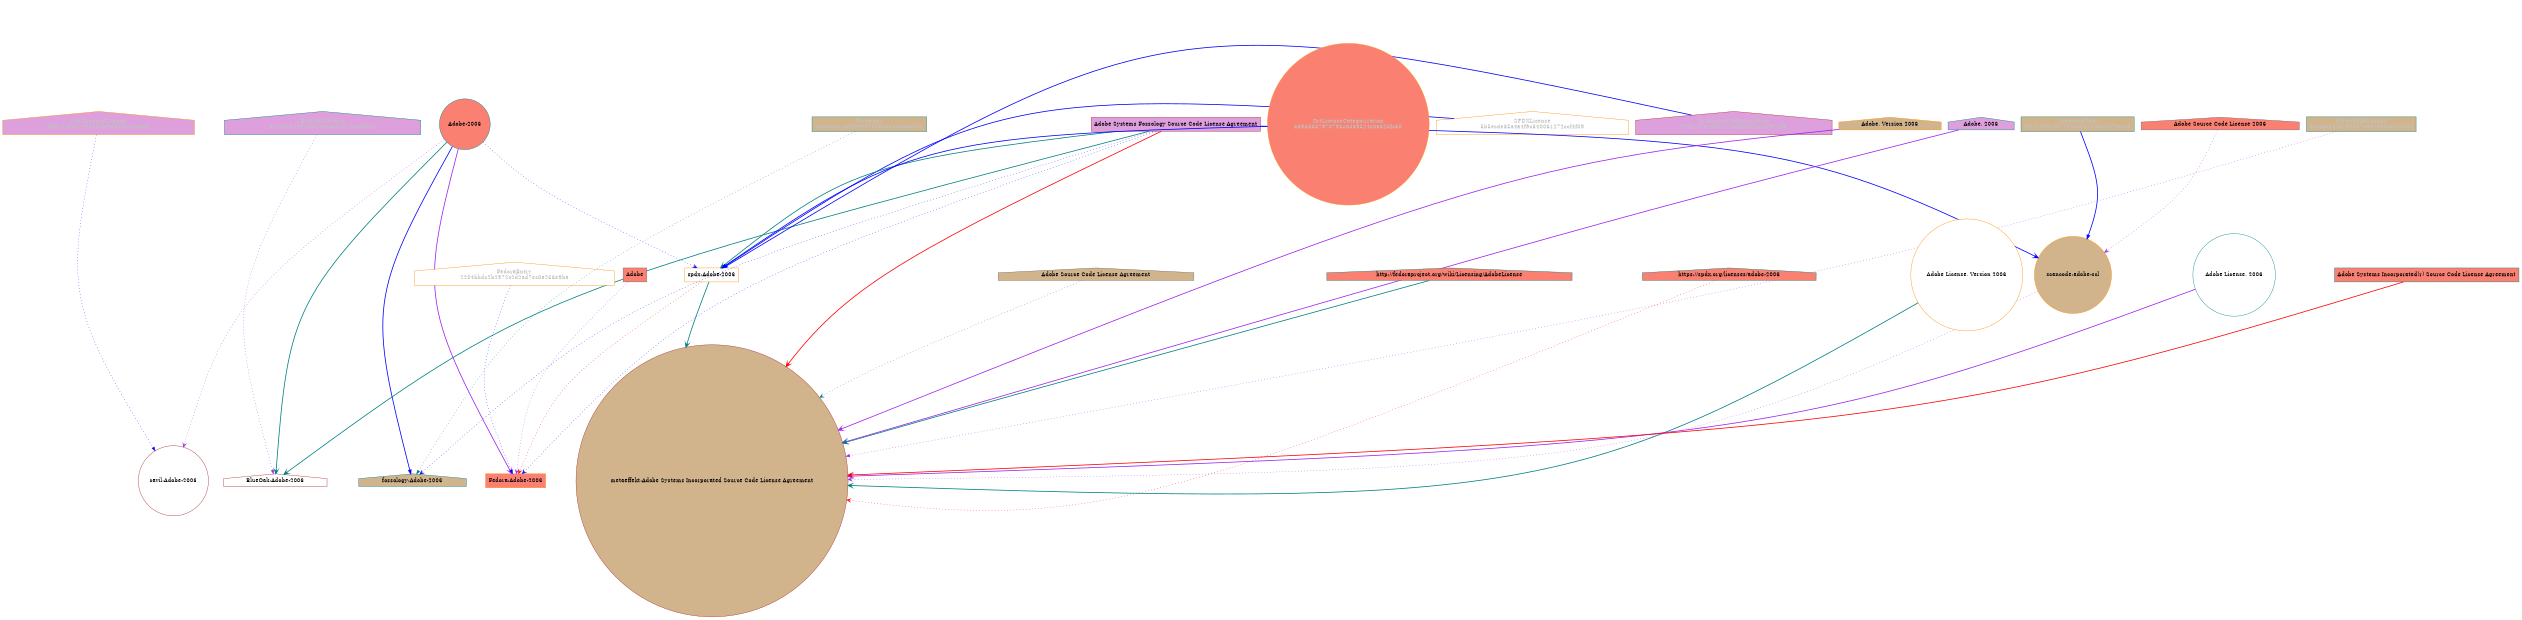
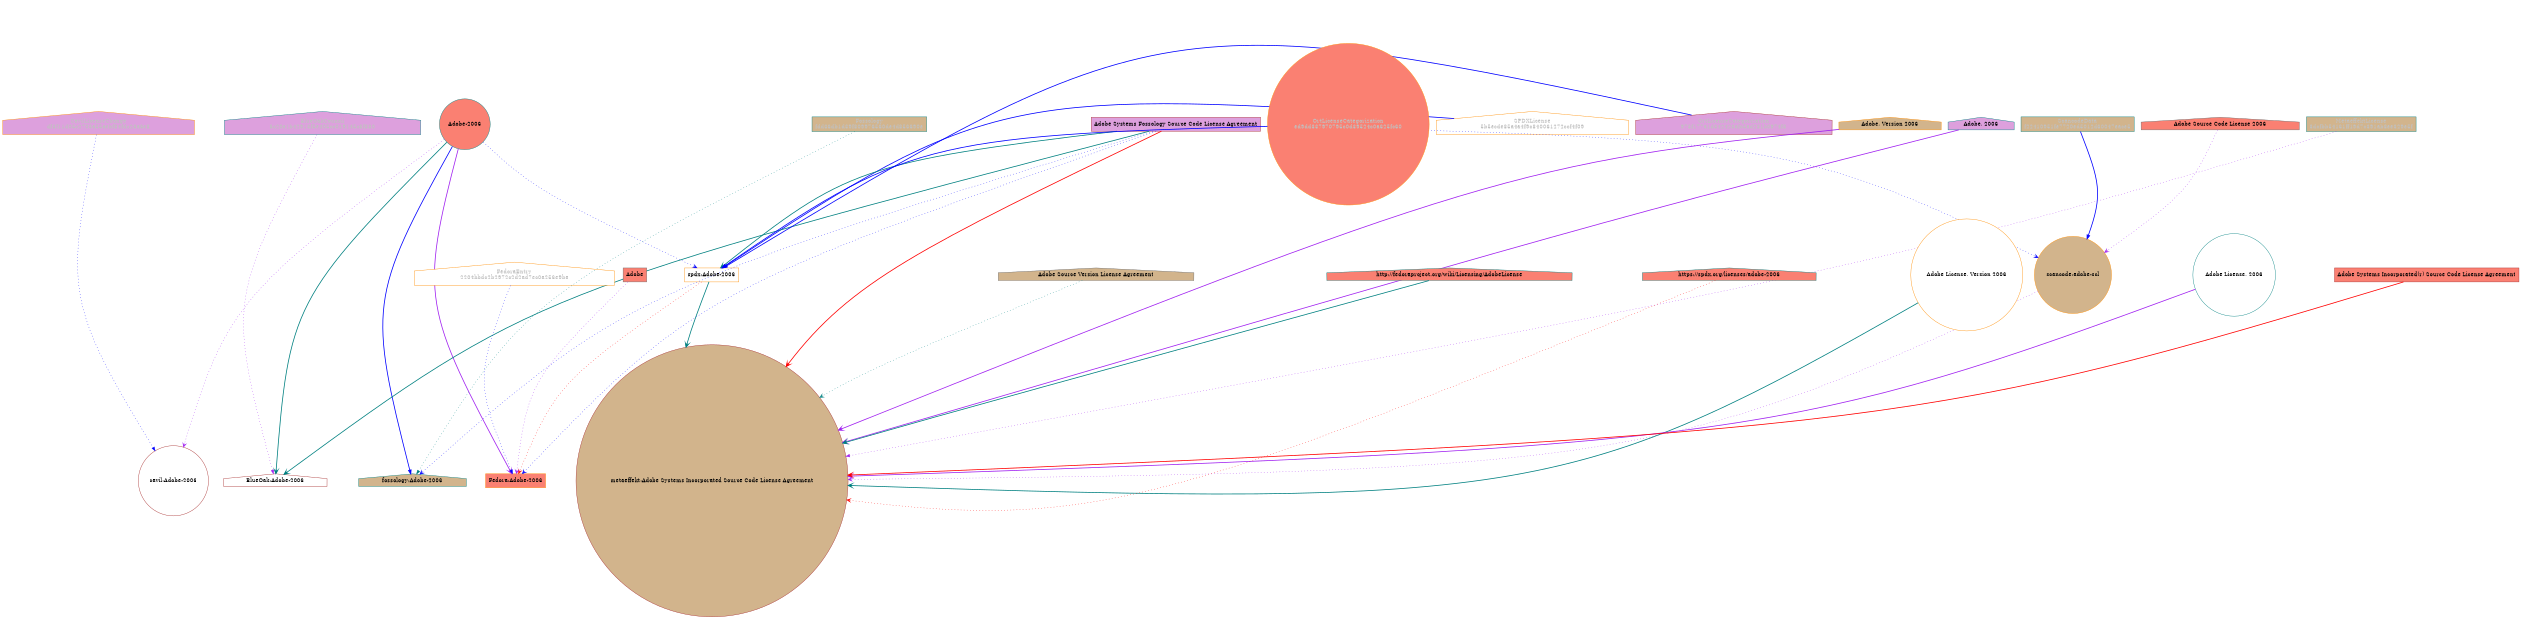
(1657, 142) -> (1657, 142)
(1096, 275) -> (1096, 275)
(2427, 275) -> (2427, 275)
